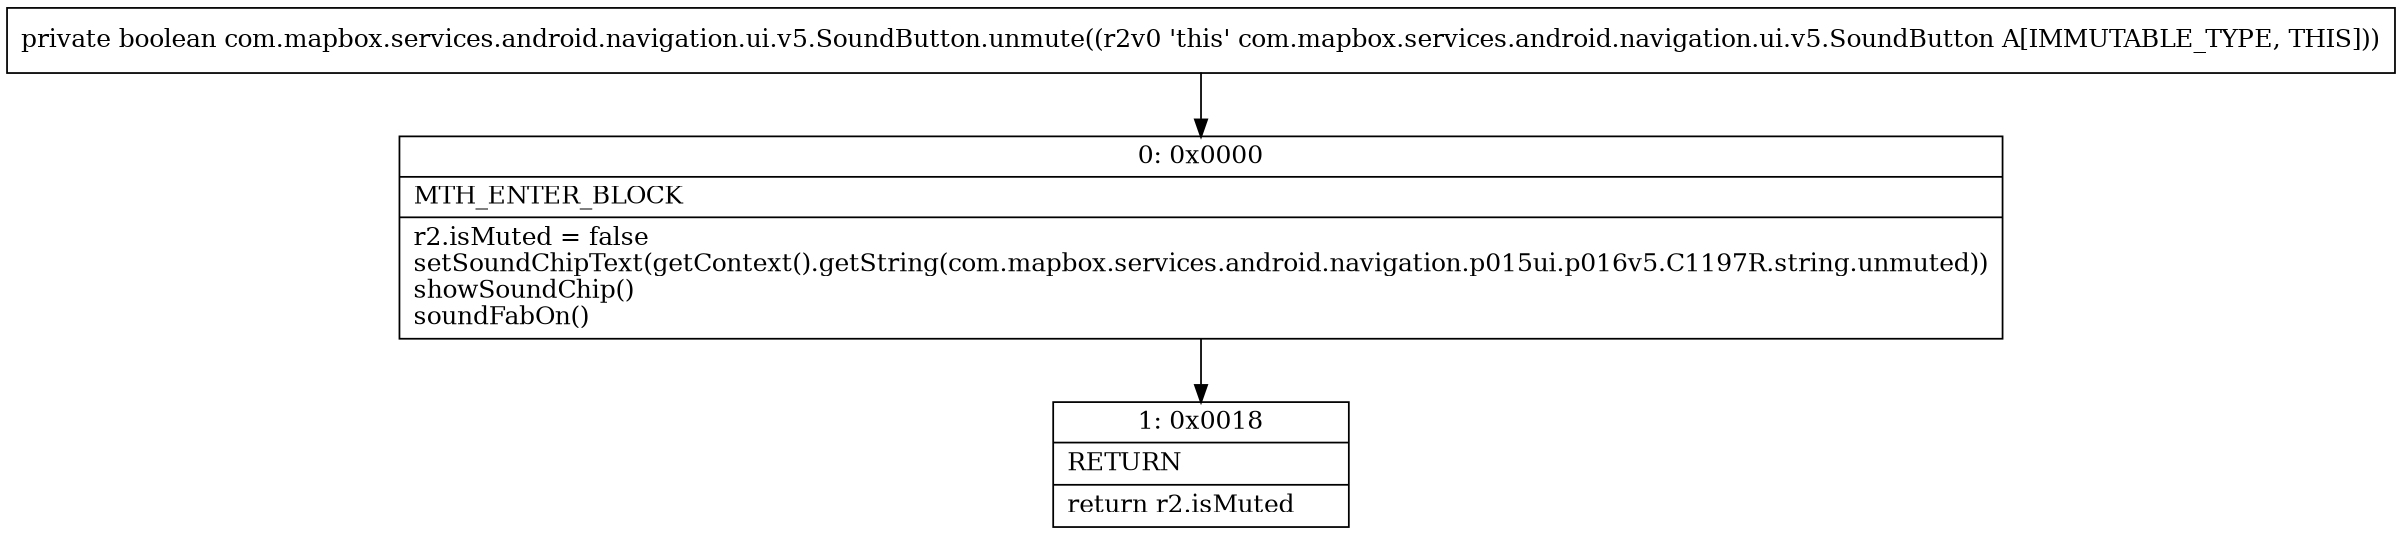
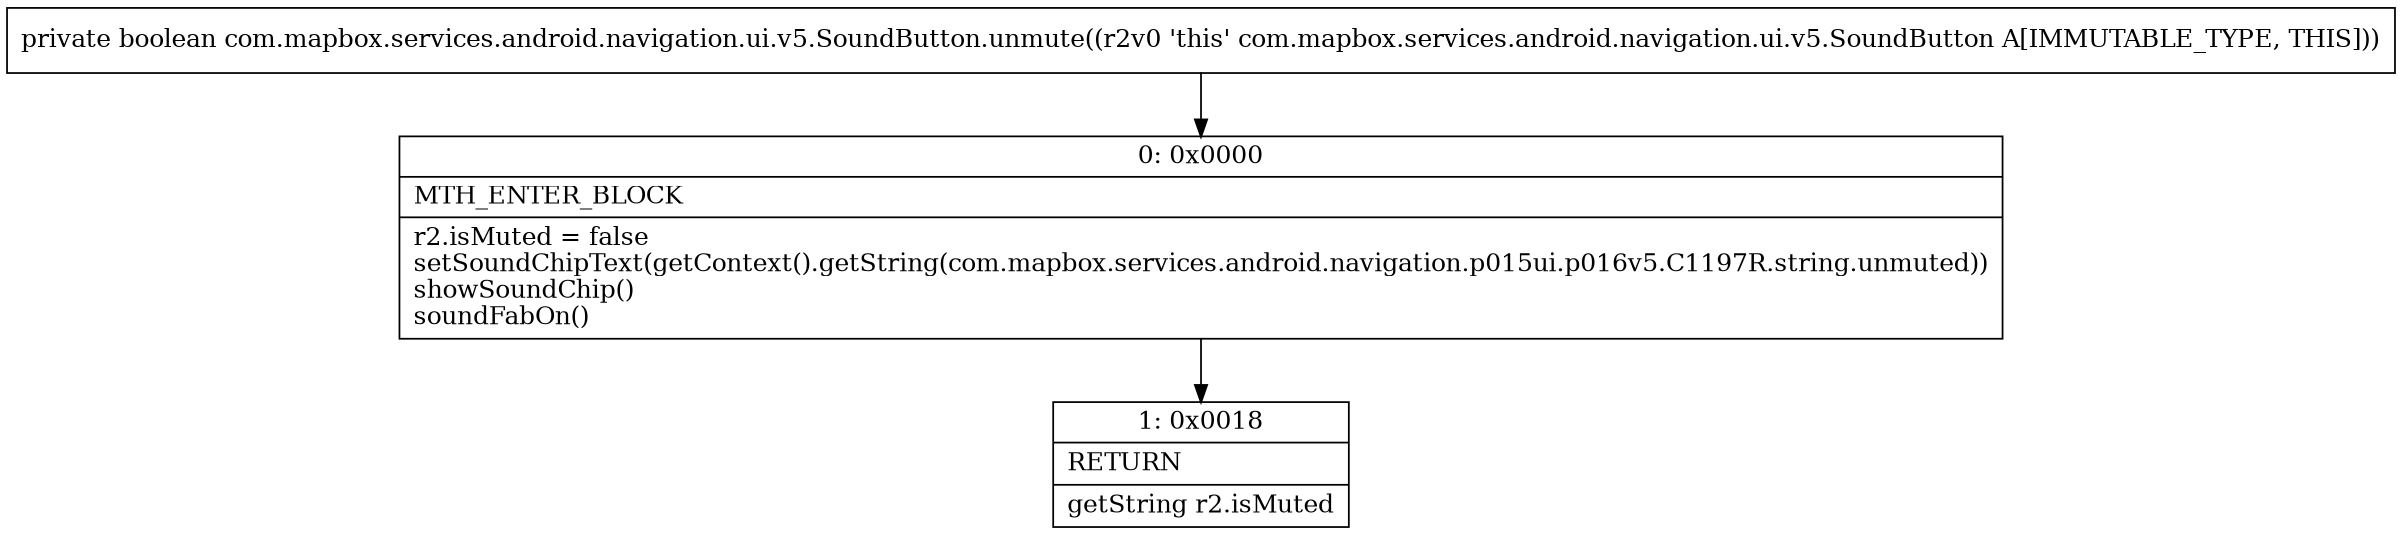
(1182, 505) -> (1201, 505)
